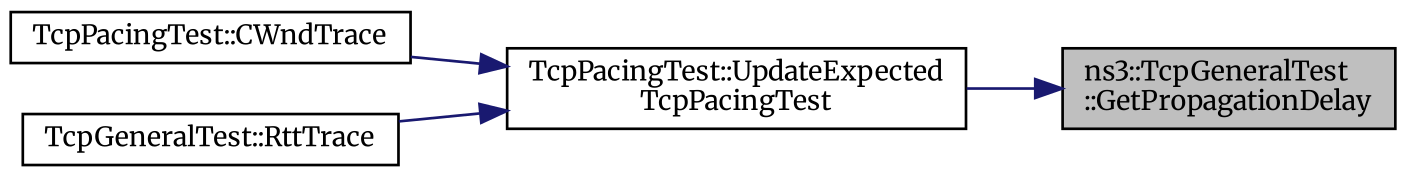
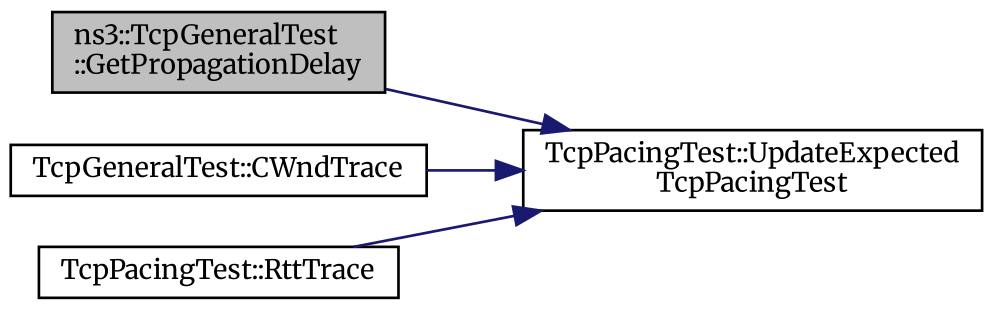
(211, 38) -> (219, 170)
(1001, 89) -> (464, 107)
(211, 140) -> (219, 272)
